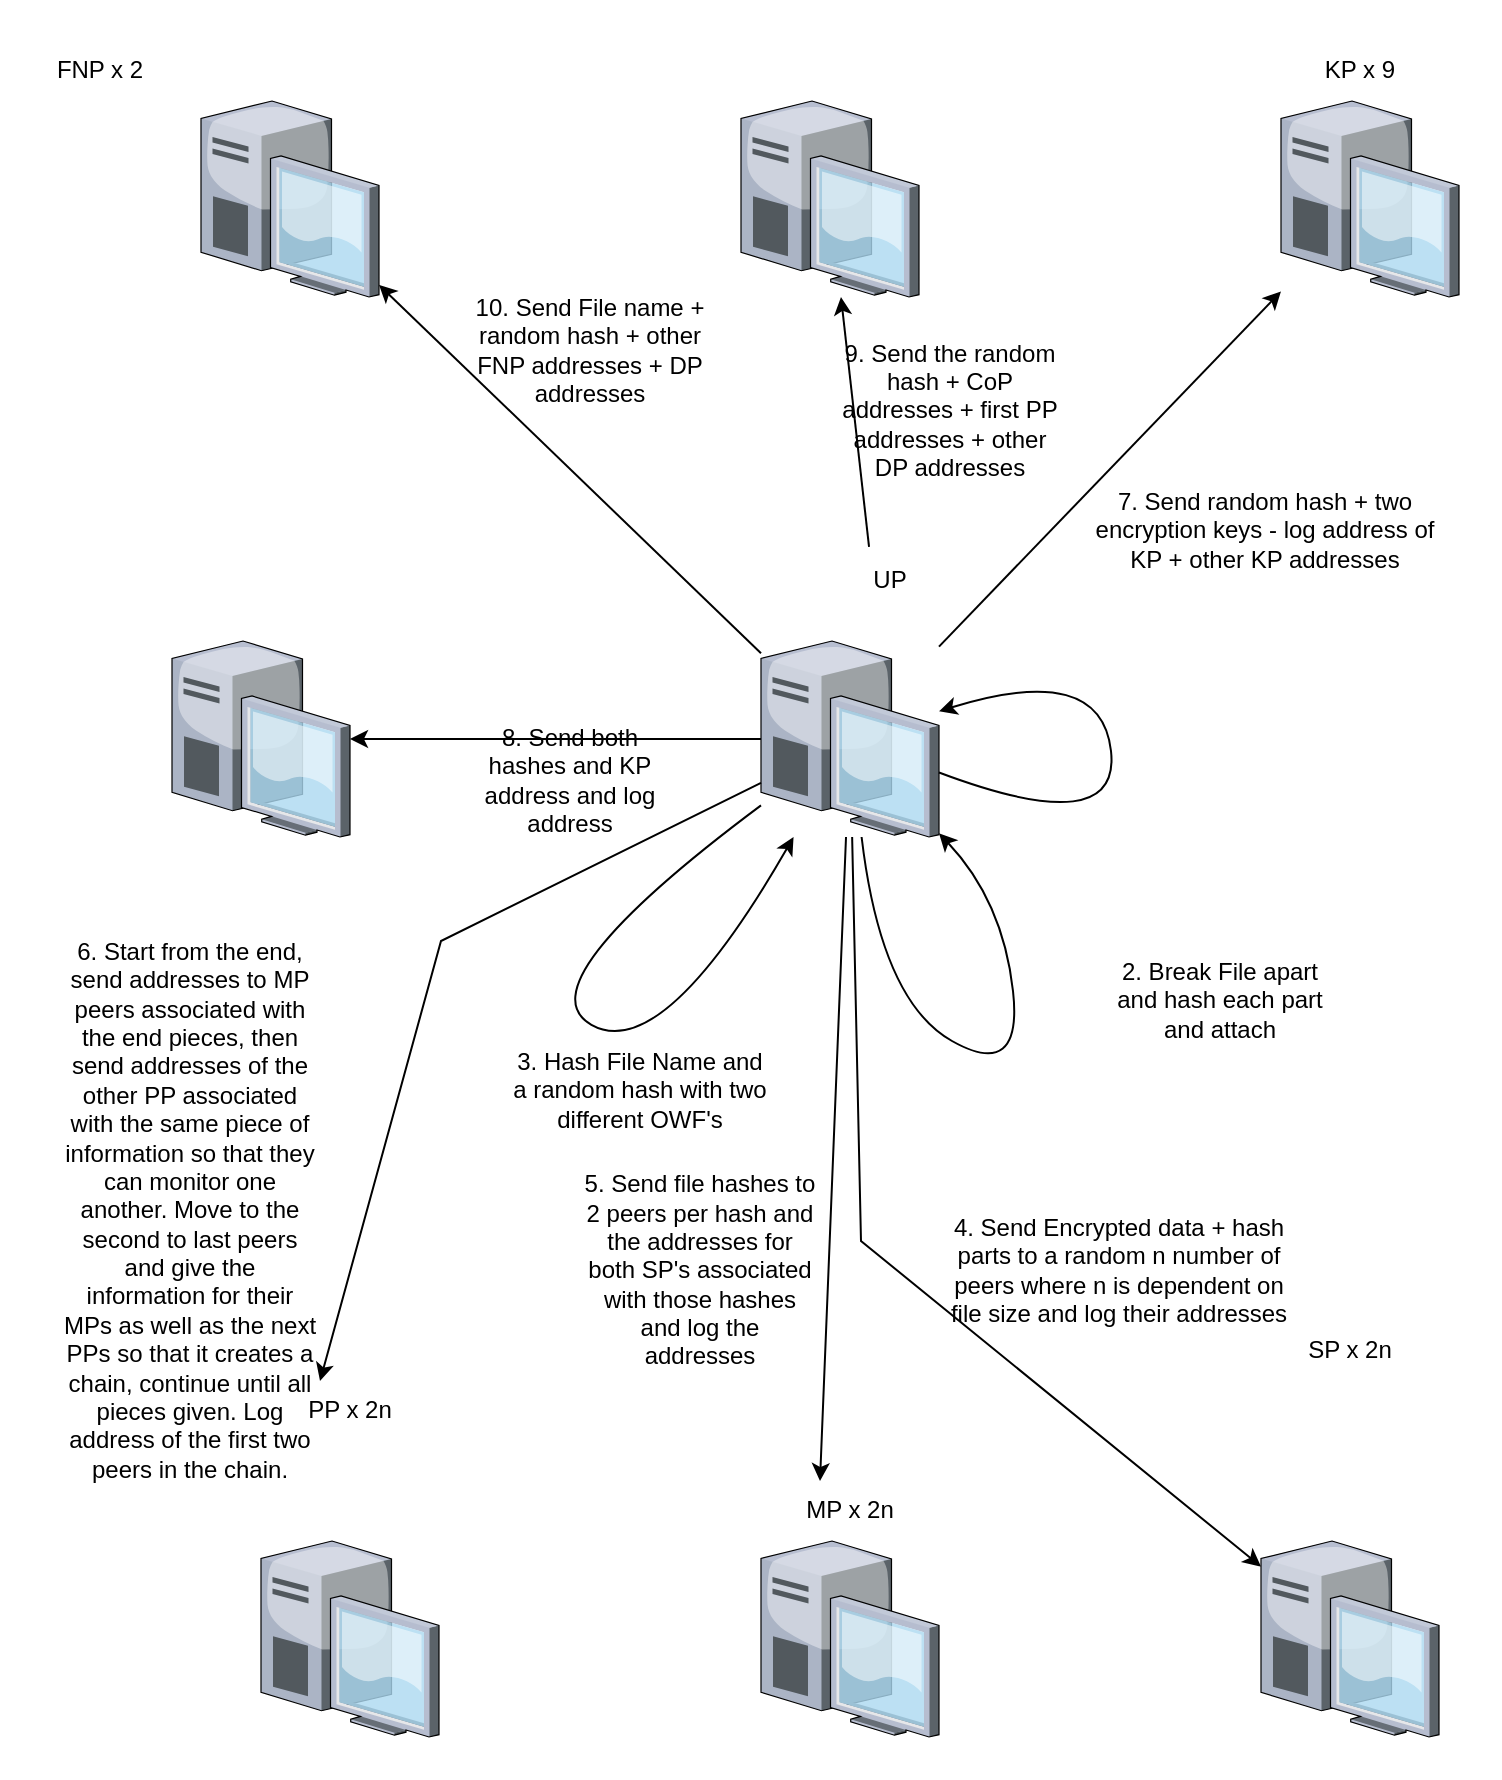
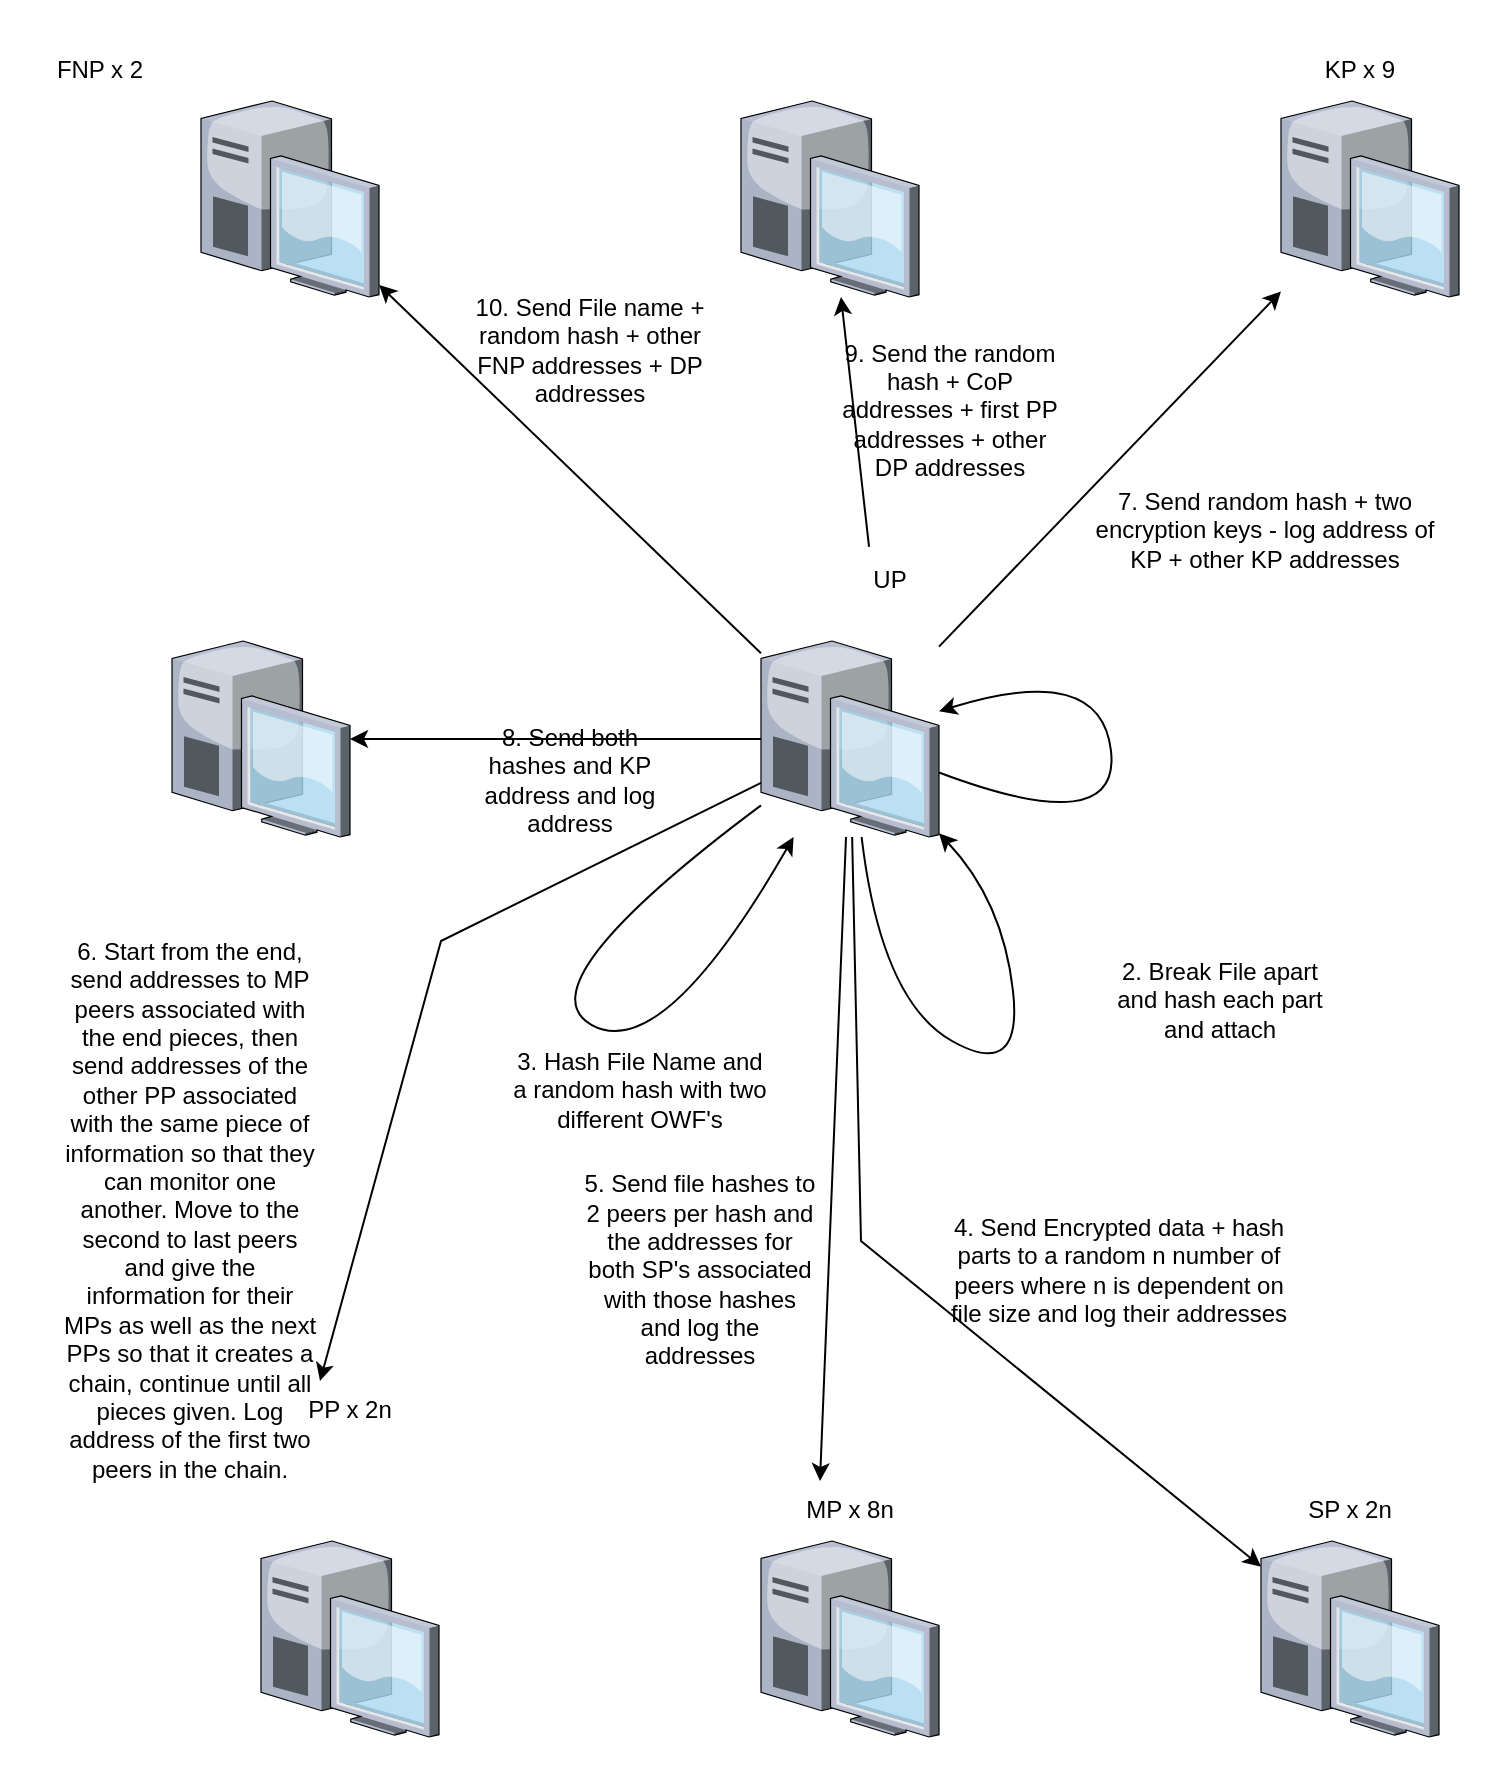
(1350, 1351) -> (1350, 1511)
(851, 1511) -> (851, 1511)
